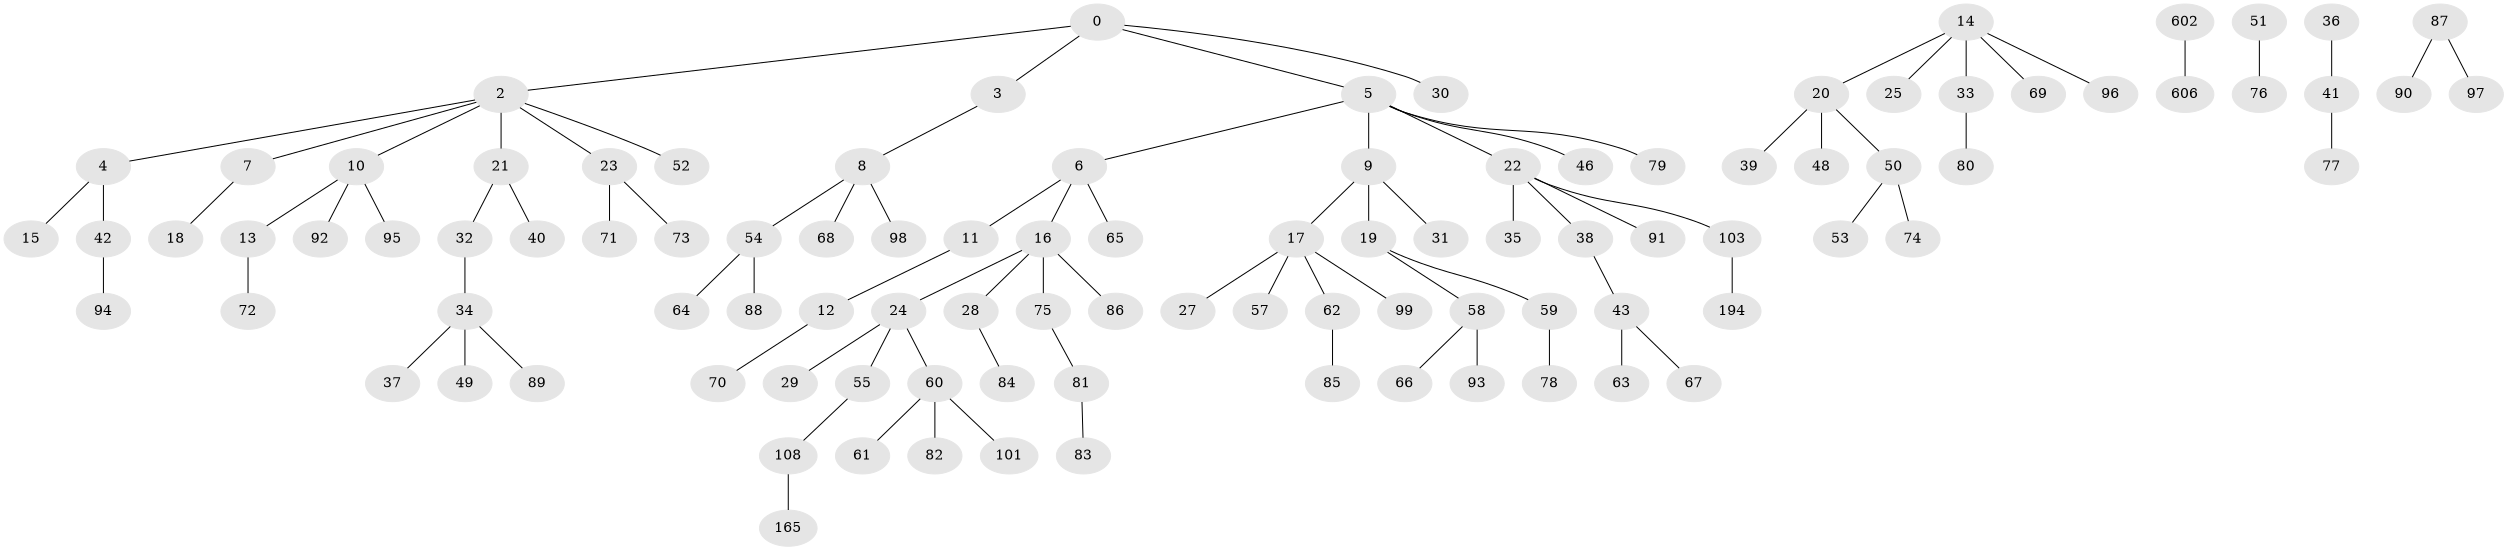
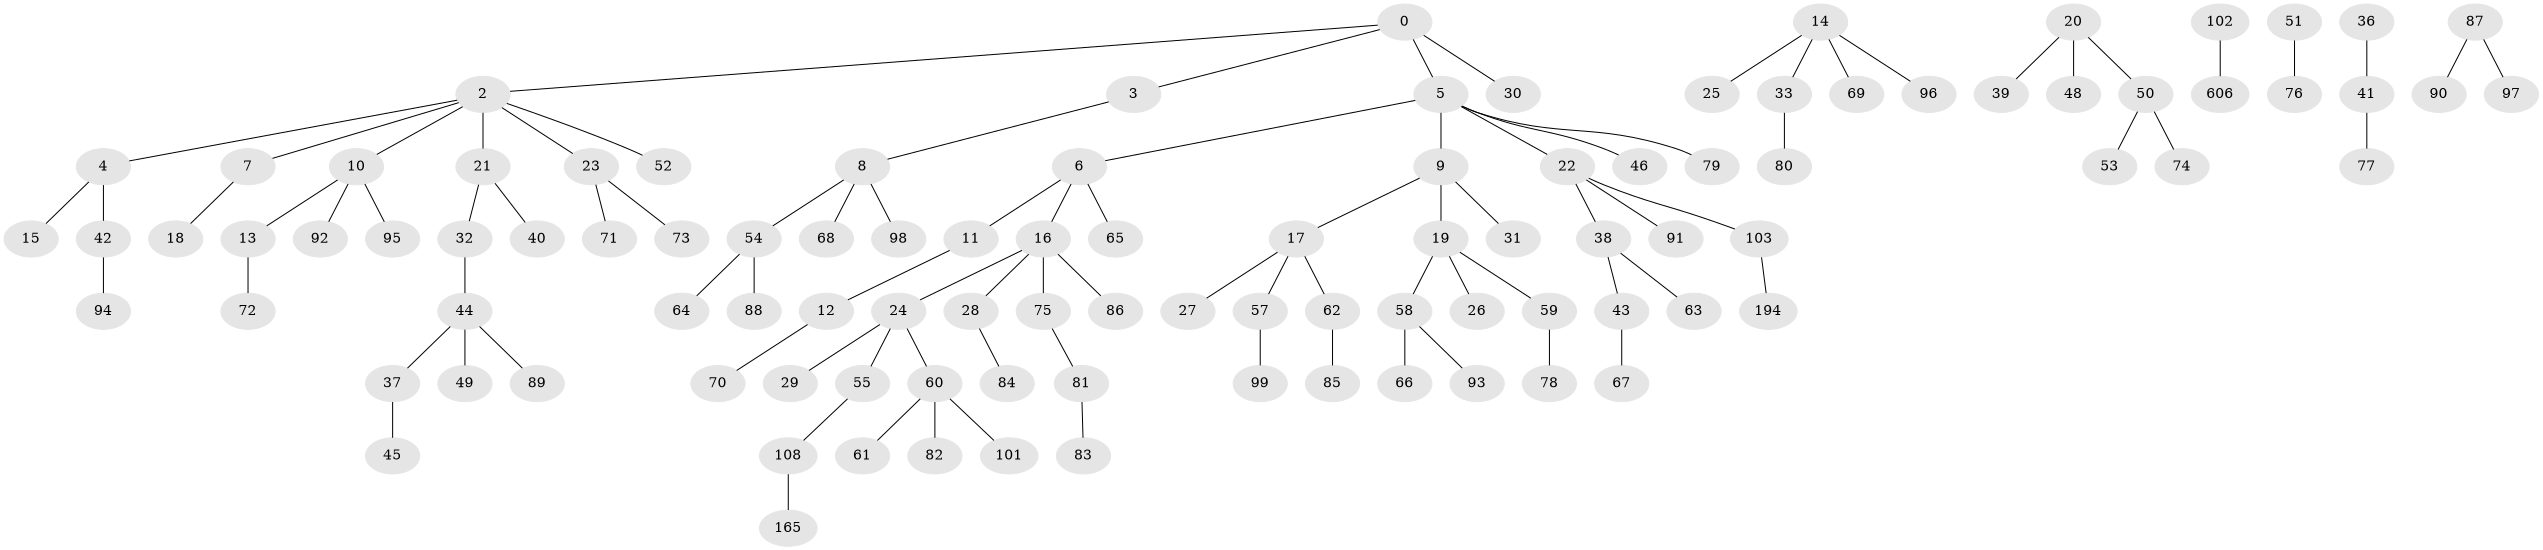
(2185, 22) -> (2220, 22)
(1894, 58) -> none
(1513, 239) -> none
(1351, 275) -> (1260, 348)
(465, 311) -> (465, 311)
none -> (1477, 311)
(1622, 348) -> (1649, 275)
none -> (393, 456)
